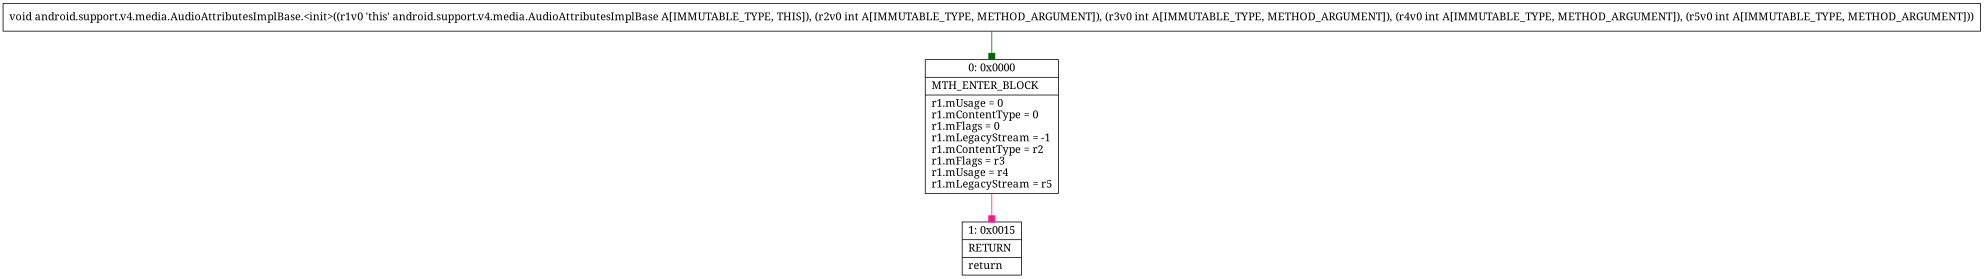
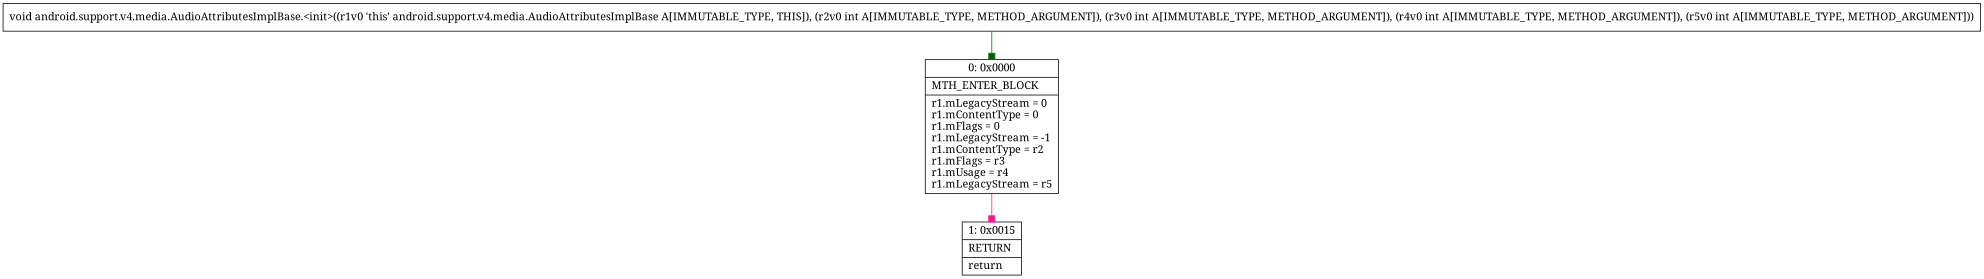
(968, 103) -> (990, 103)
